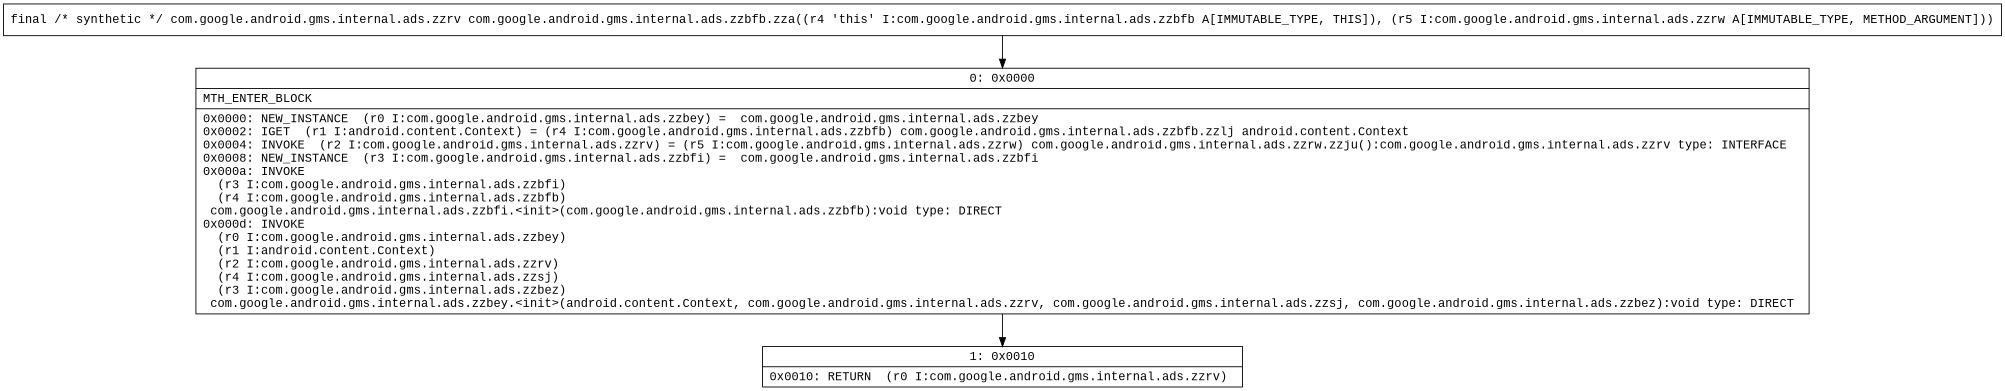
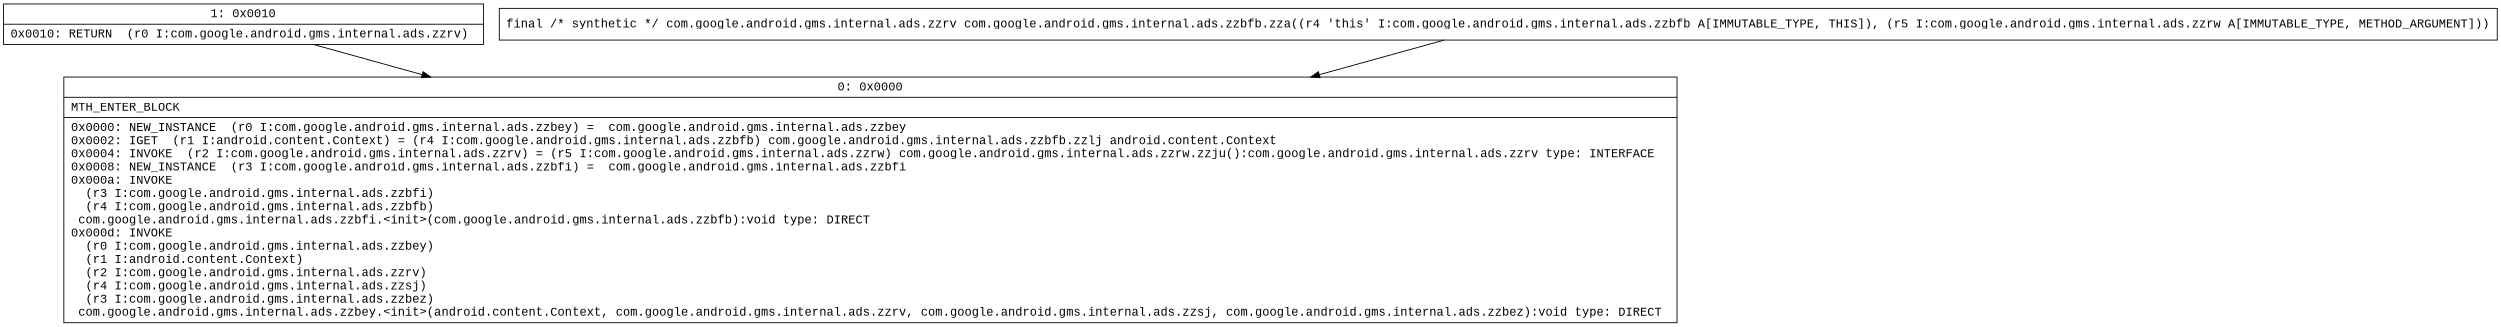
(1003, 326) -> (368, 60)
